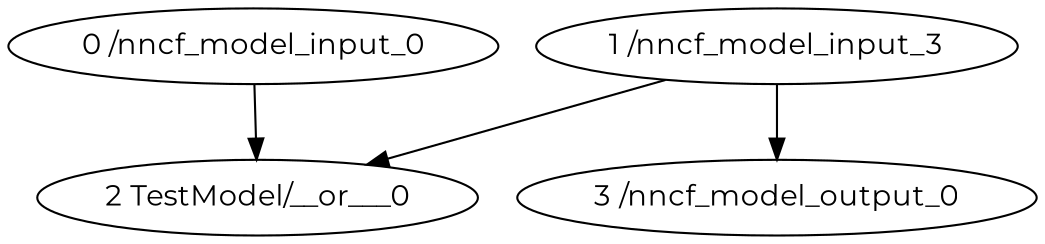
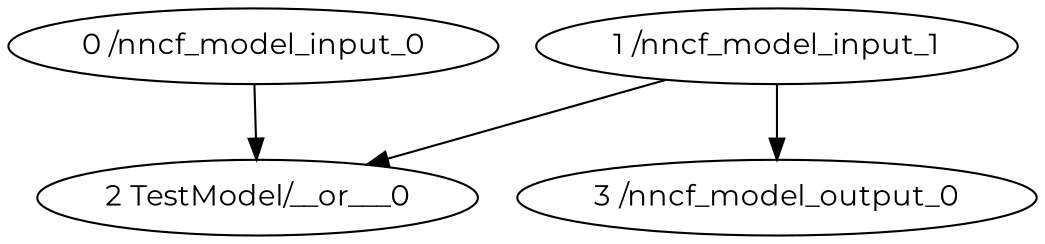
(777, 46) -> (777, 46)
